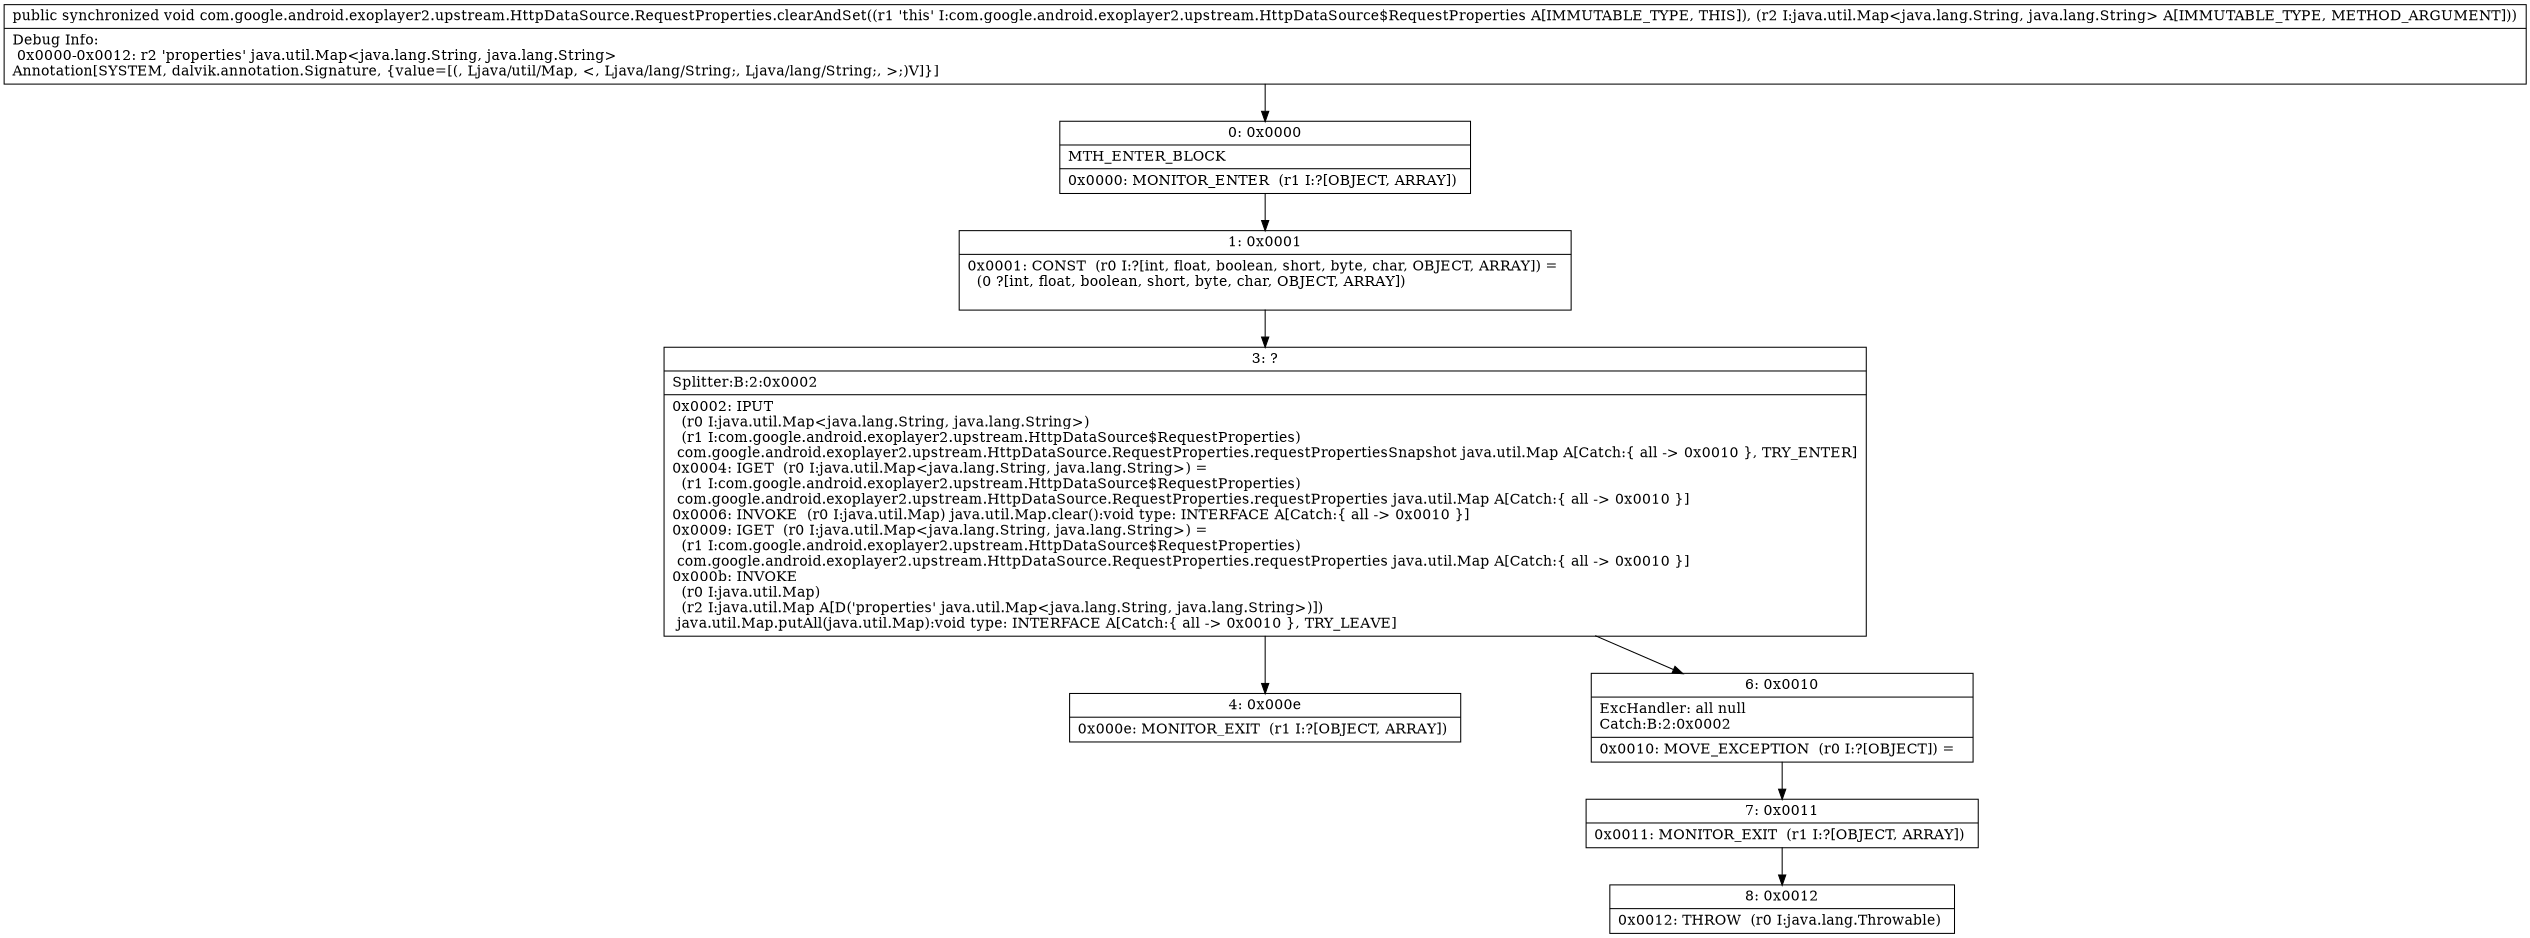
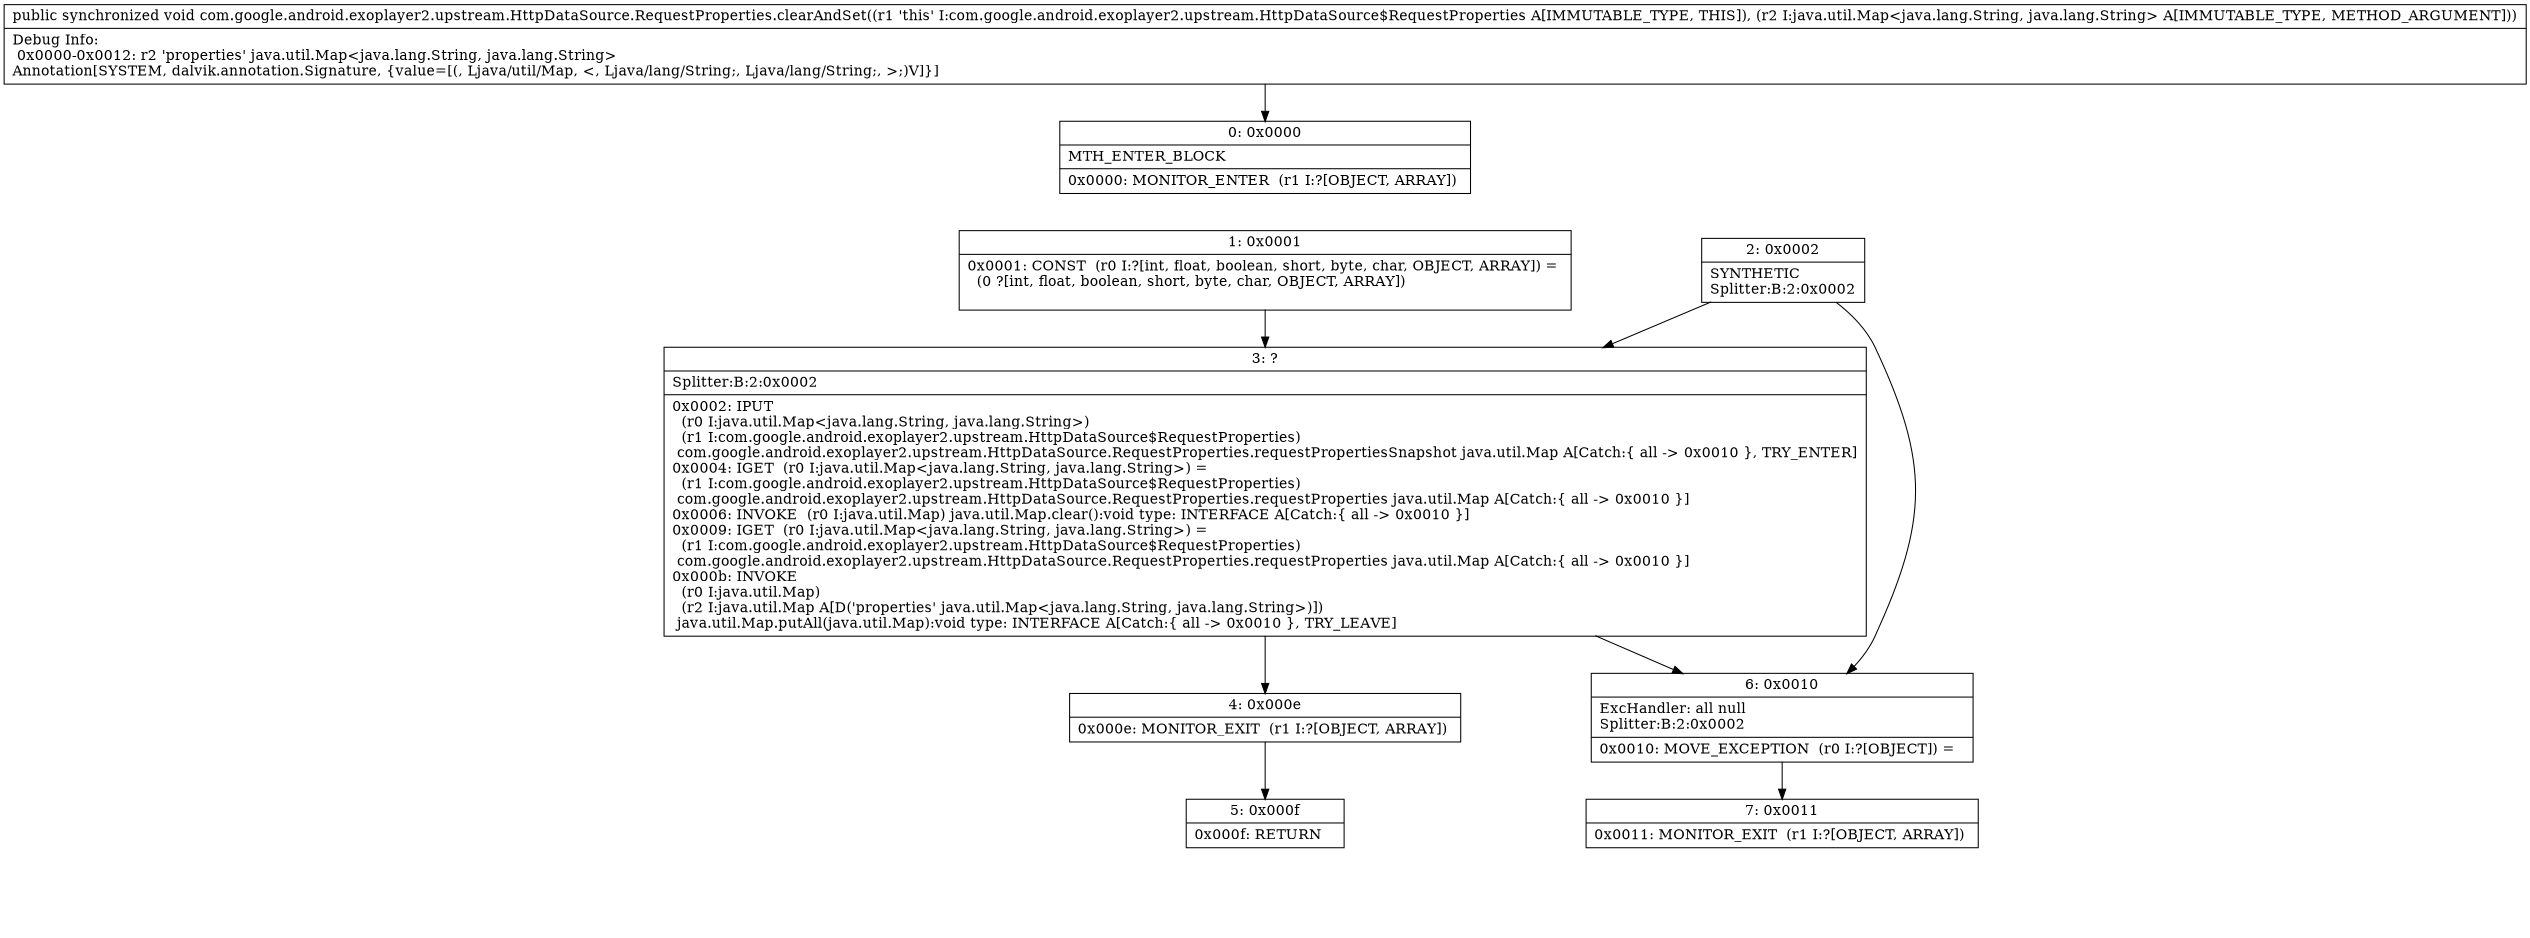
(1265, 207) -> none
none -> (1783, 270)
(1666, 724) -> (1673, 724)
none -> (1265, 823)
(1782, 909) -> none
